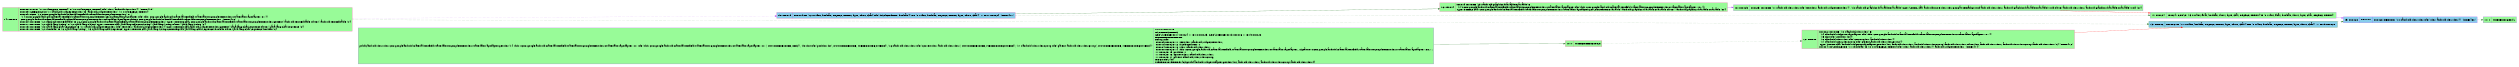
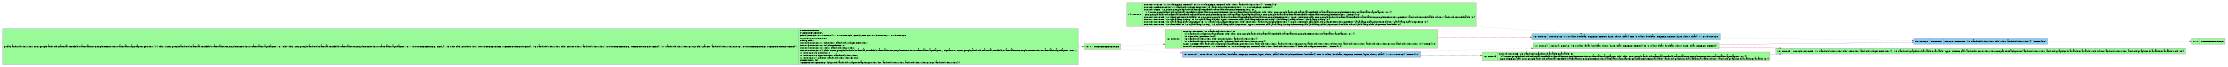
(2104, 12) -> (1749, 48)
(564, 17) -> (1151, 51)
(2504, 20) -> (2212, 41)
